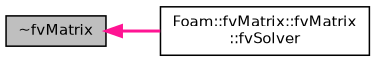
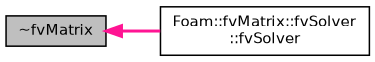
(265, 31) -> (265, 31)
